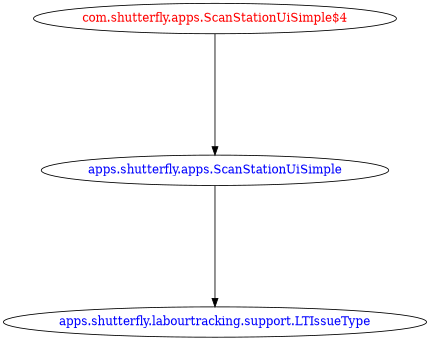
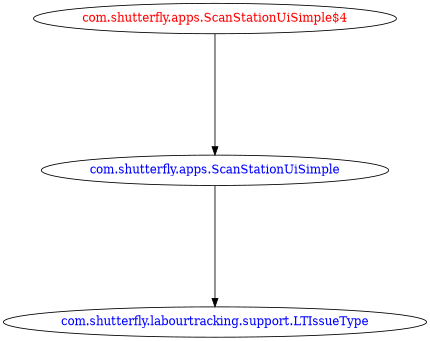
(215, 170) -> (215, 170)
(215, 322) -> (215, 322)
